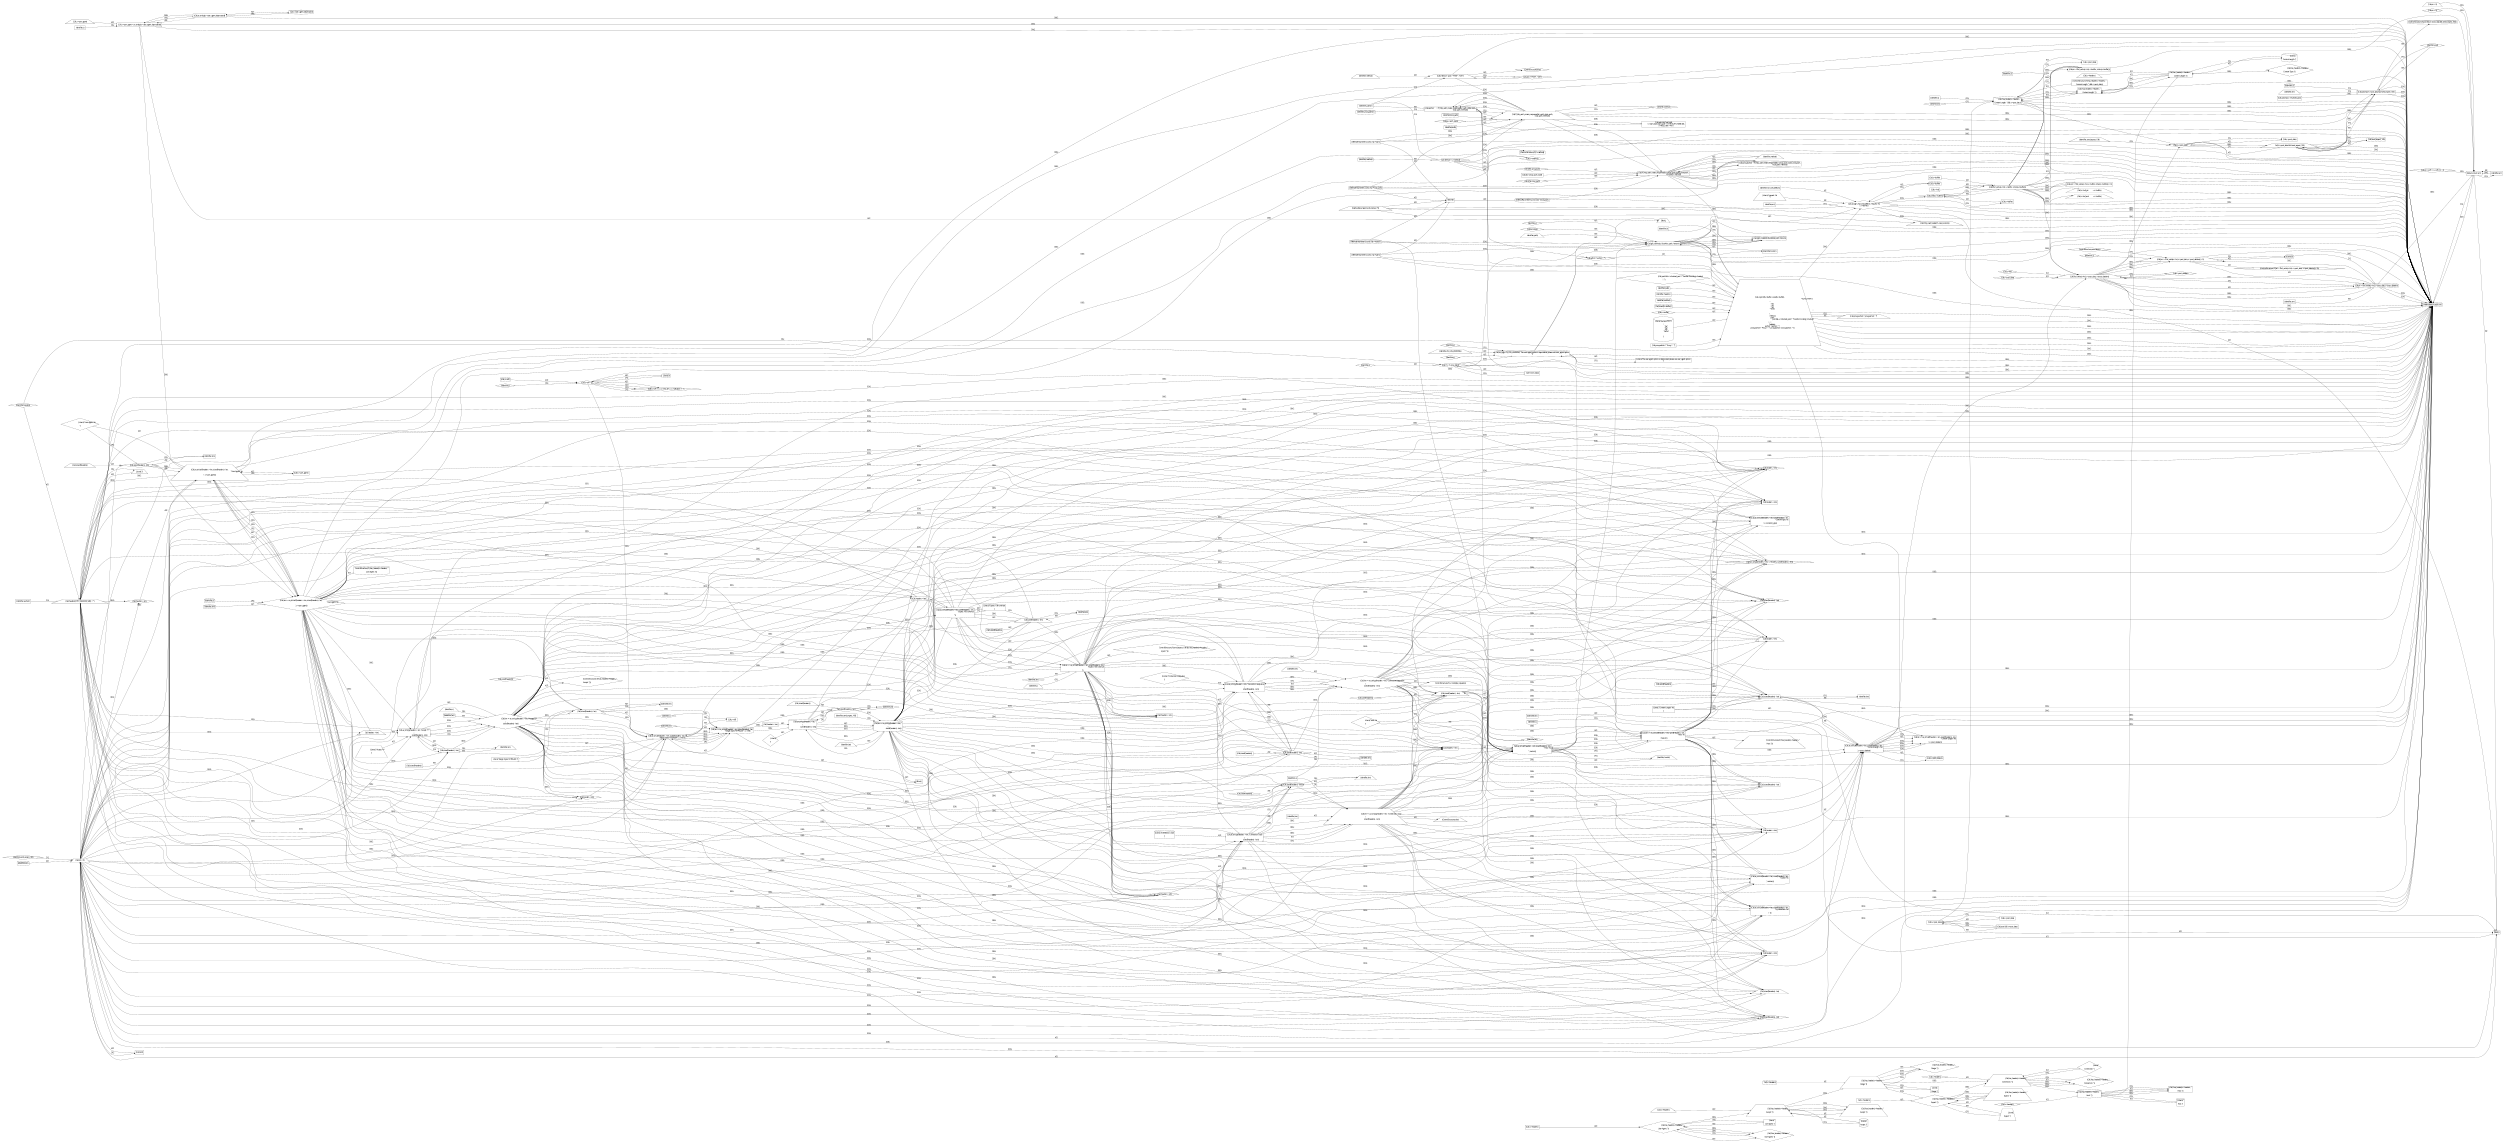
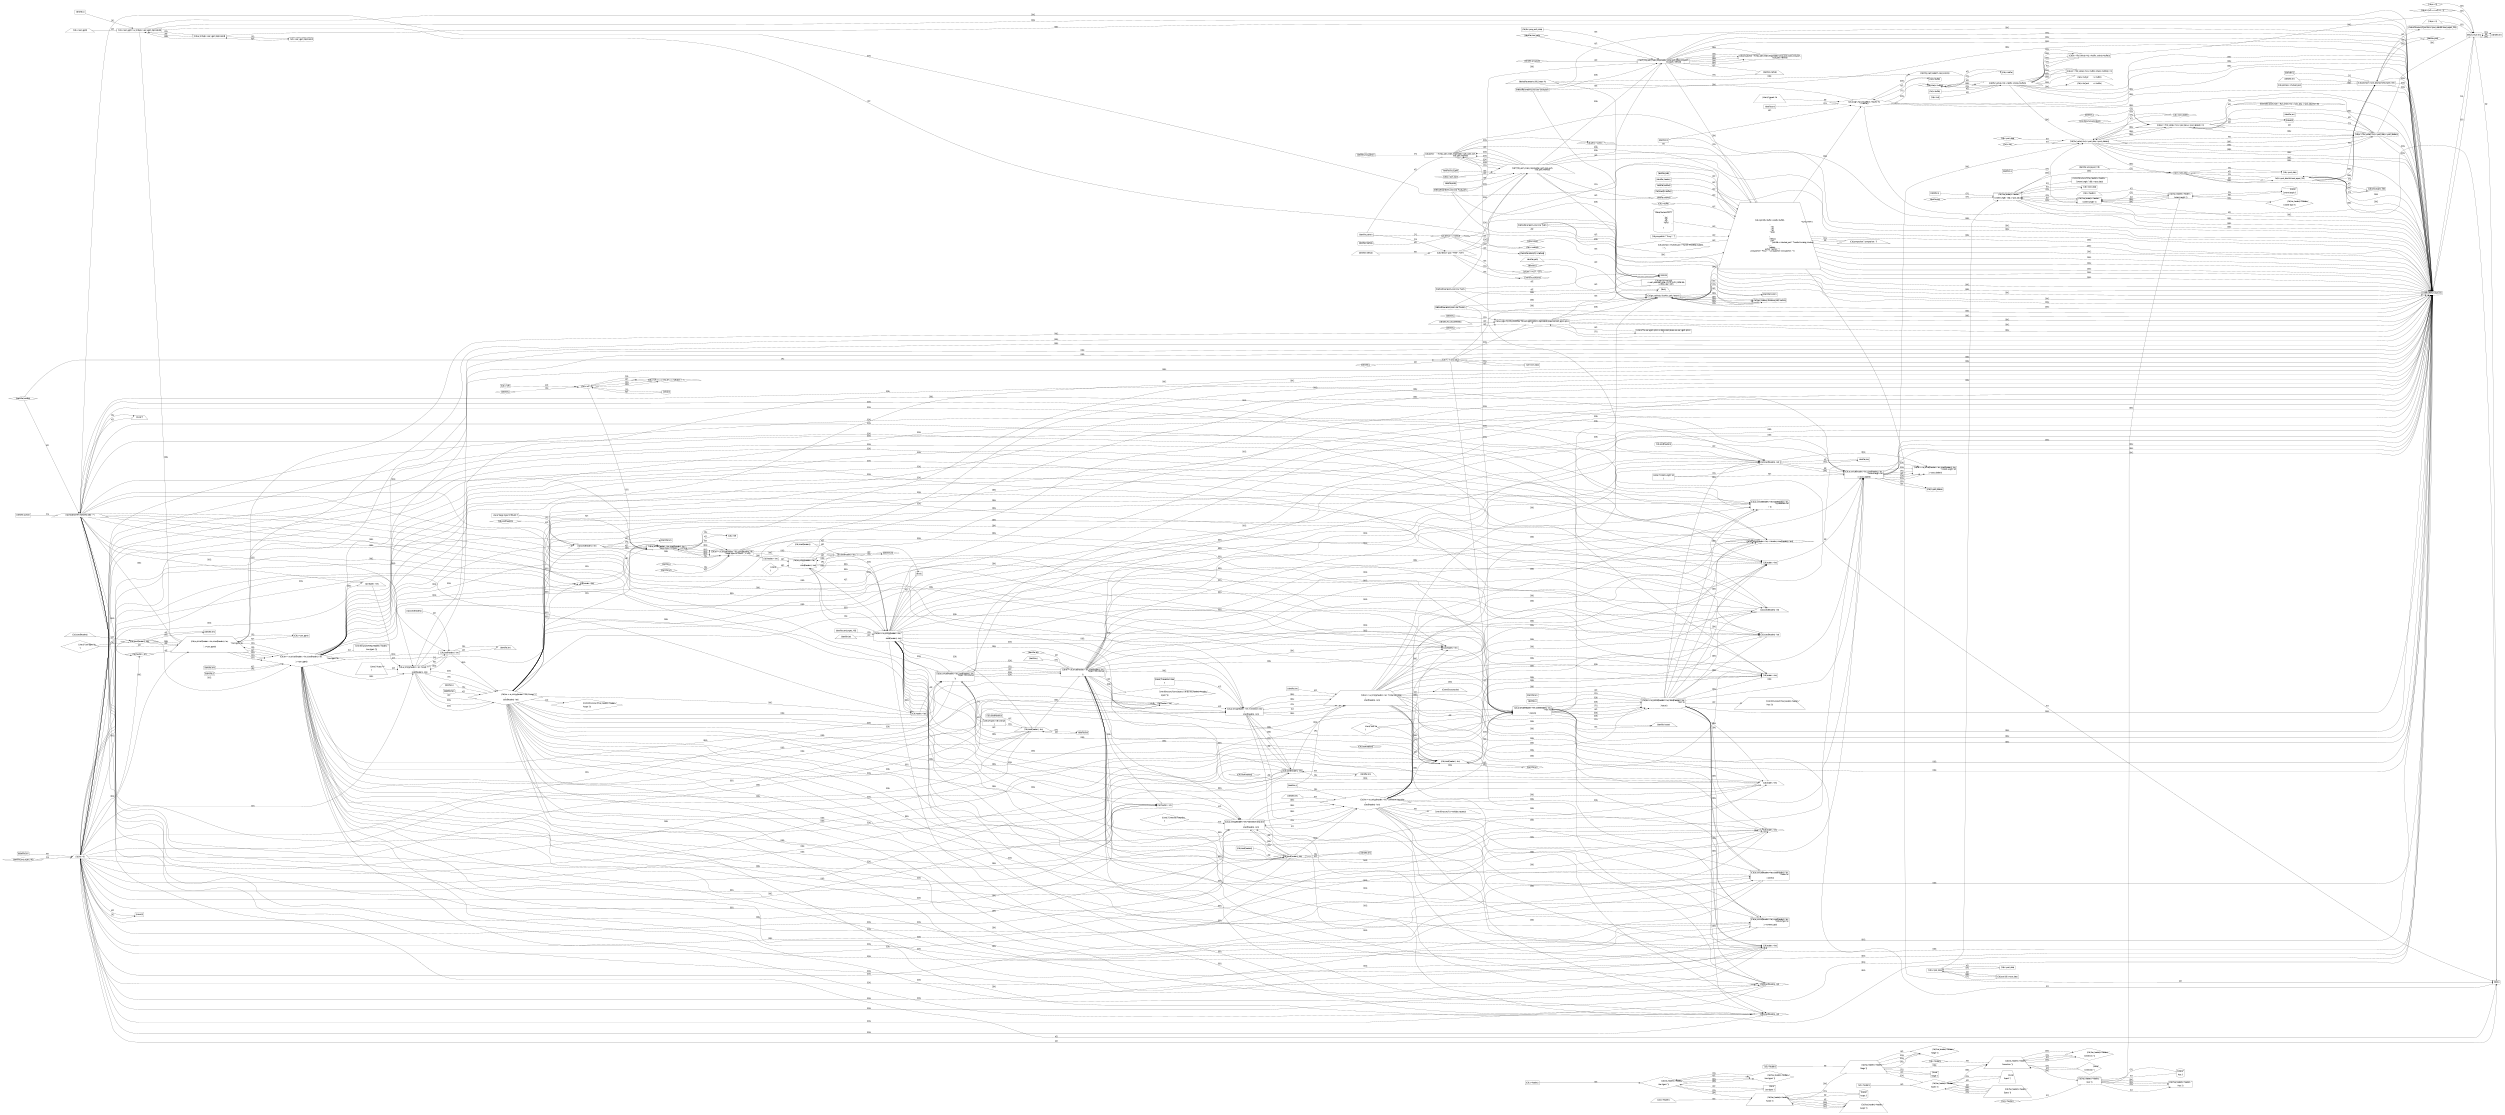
(1770, 188) -> none
(1530, 194) -> none
(1484, 200) -> (1615, 185)
(1510, 1052) -> none
